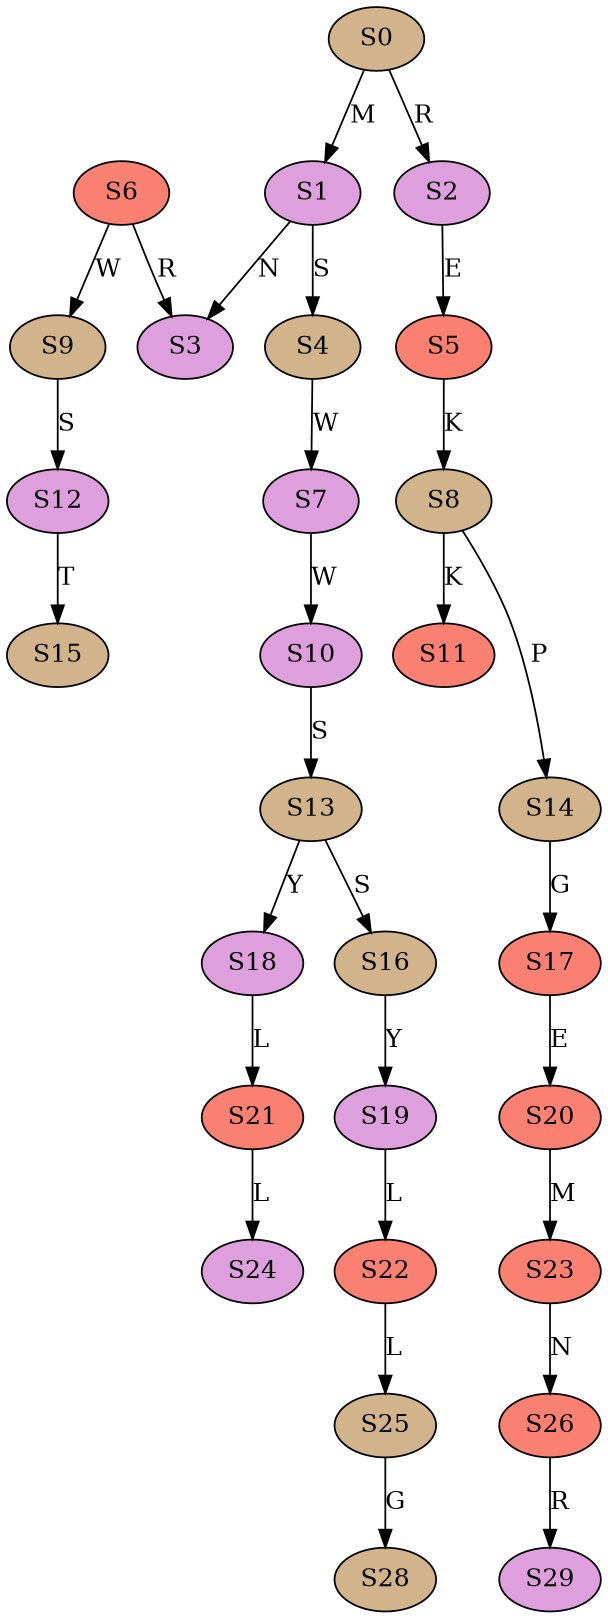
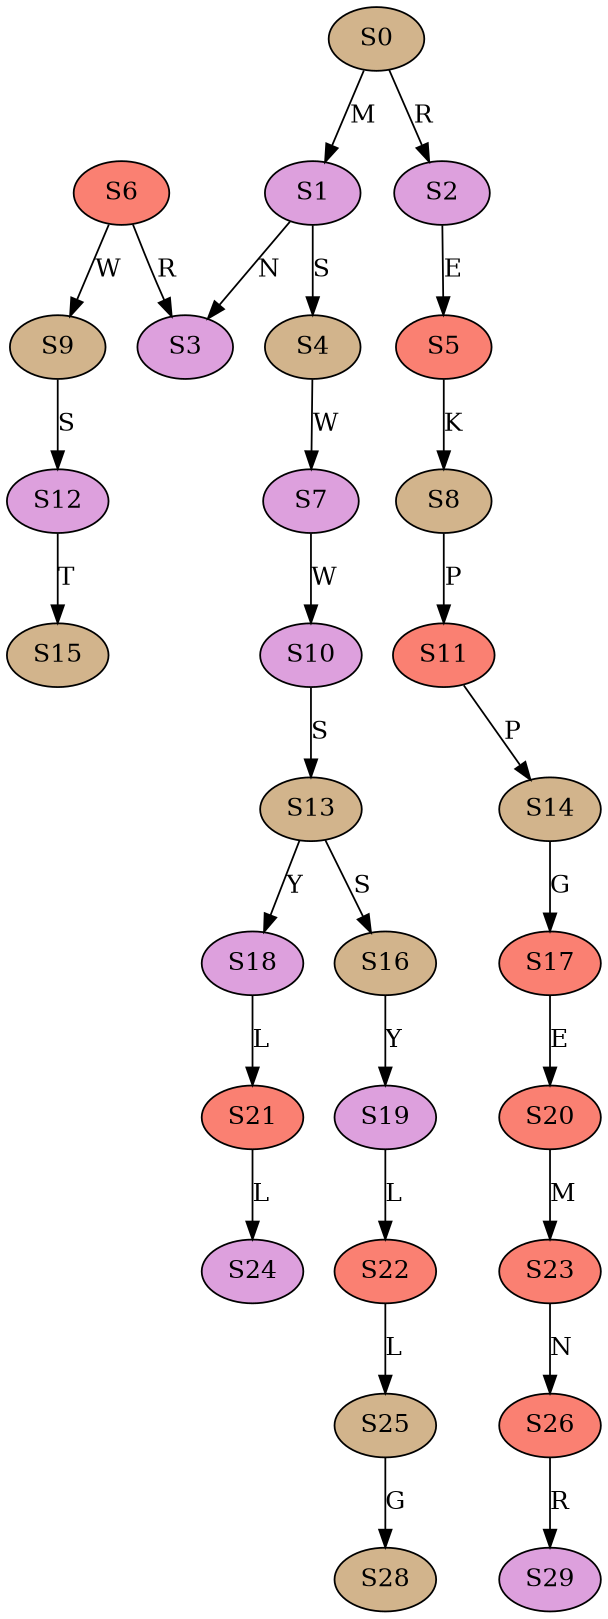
(454, 578) -> (454, 578)
(517, 640) -> (492, 725)
